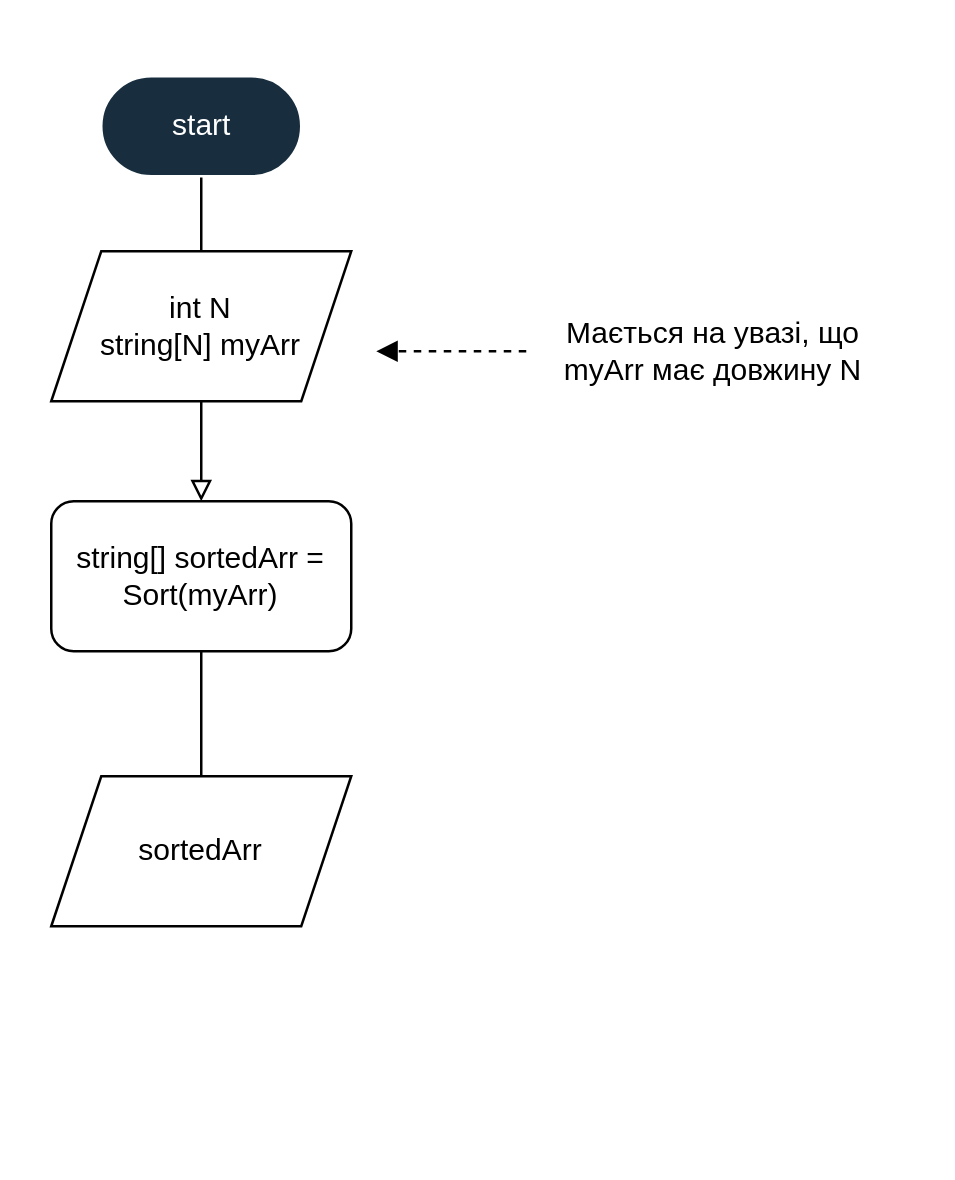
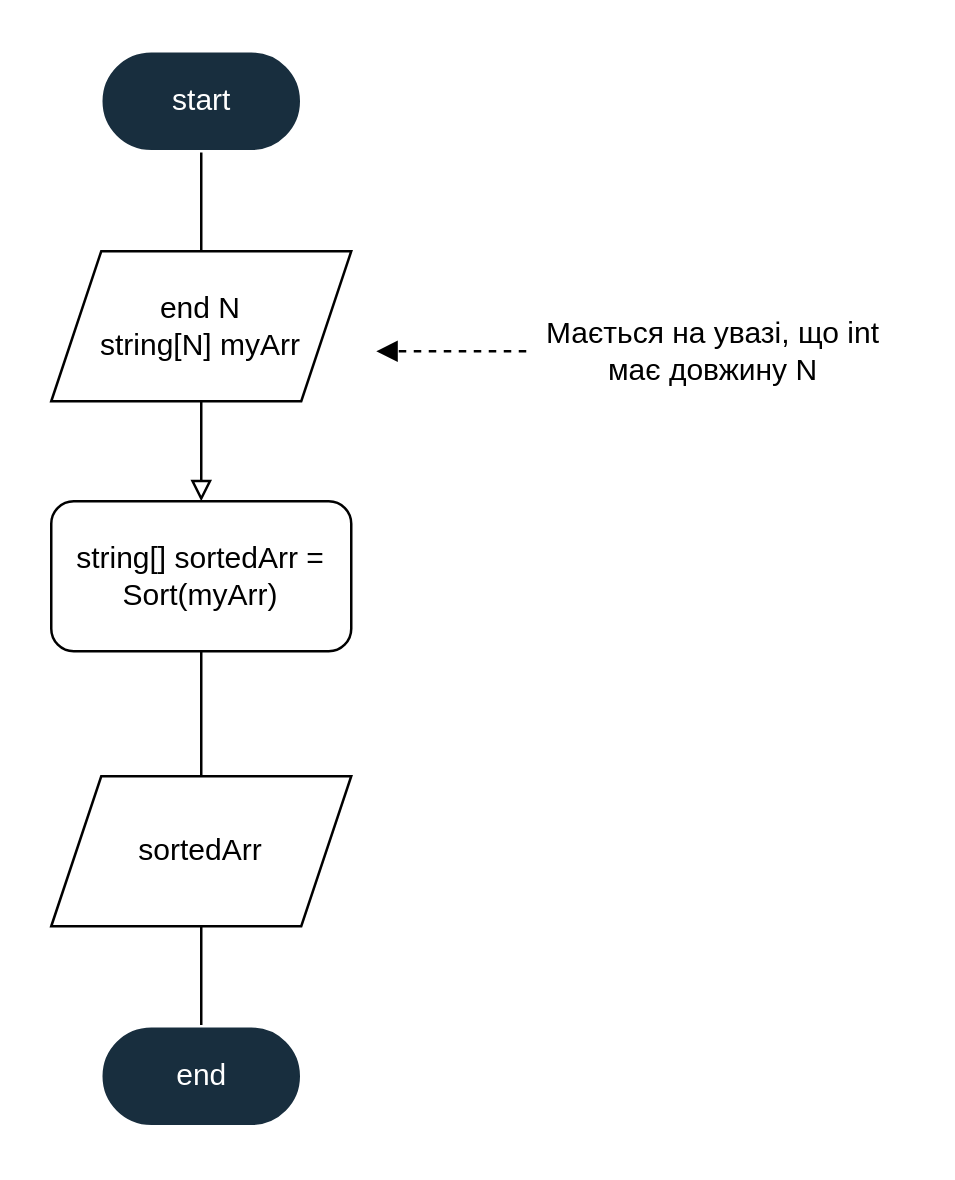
(201, 126) -> (201, 101)
(201, 326) -> (201, 326)
(714, 351) -> (714, 351)
none -> (201, 976)
none -> (201, 1076)
